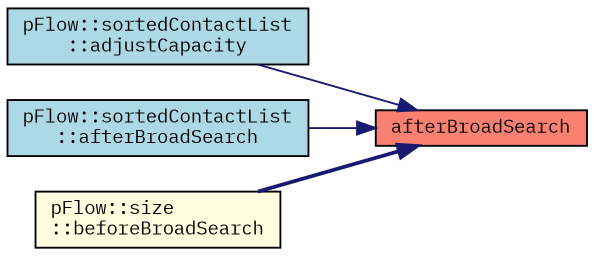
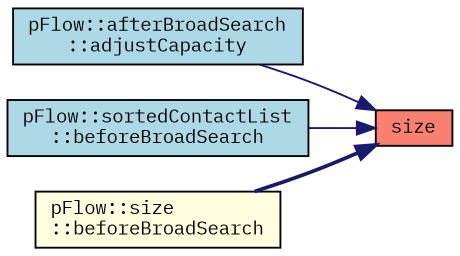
(158, 36) -> (158, 36)
(158, 128) -> (158, 128)
(481, 128) -> (414, 128)
